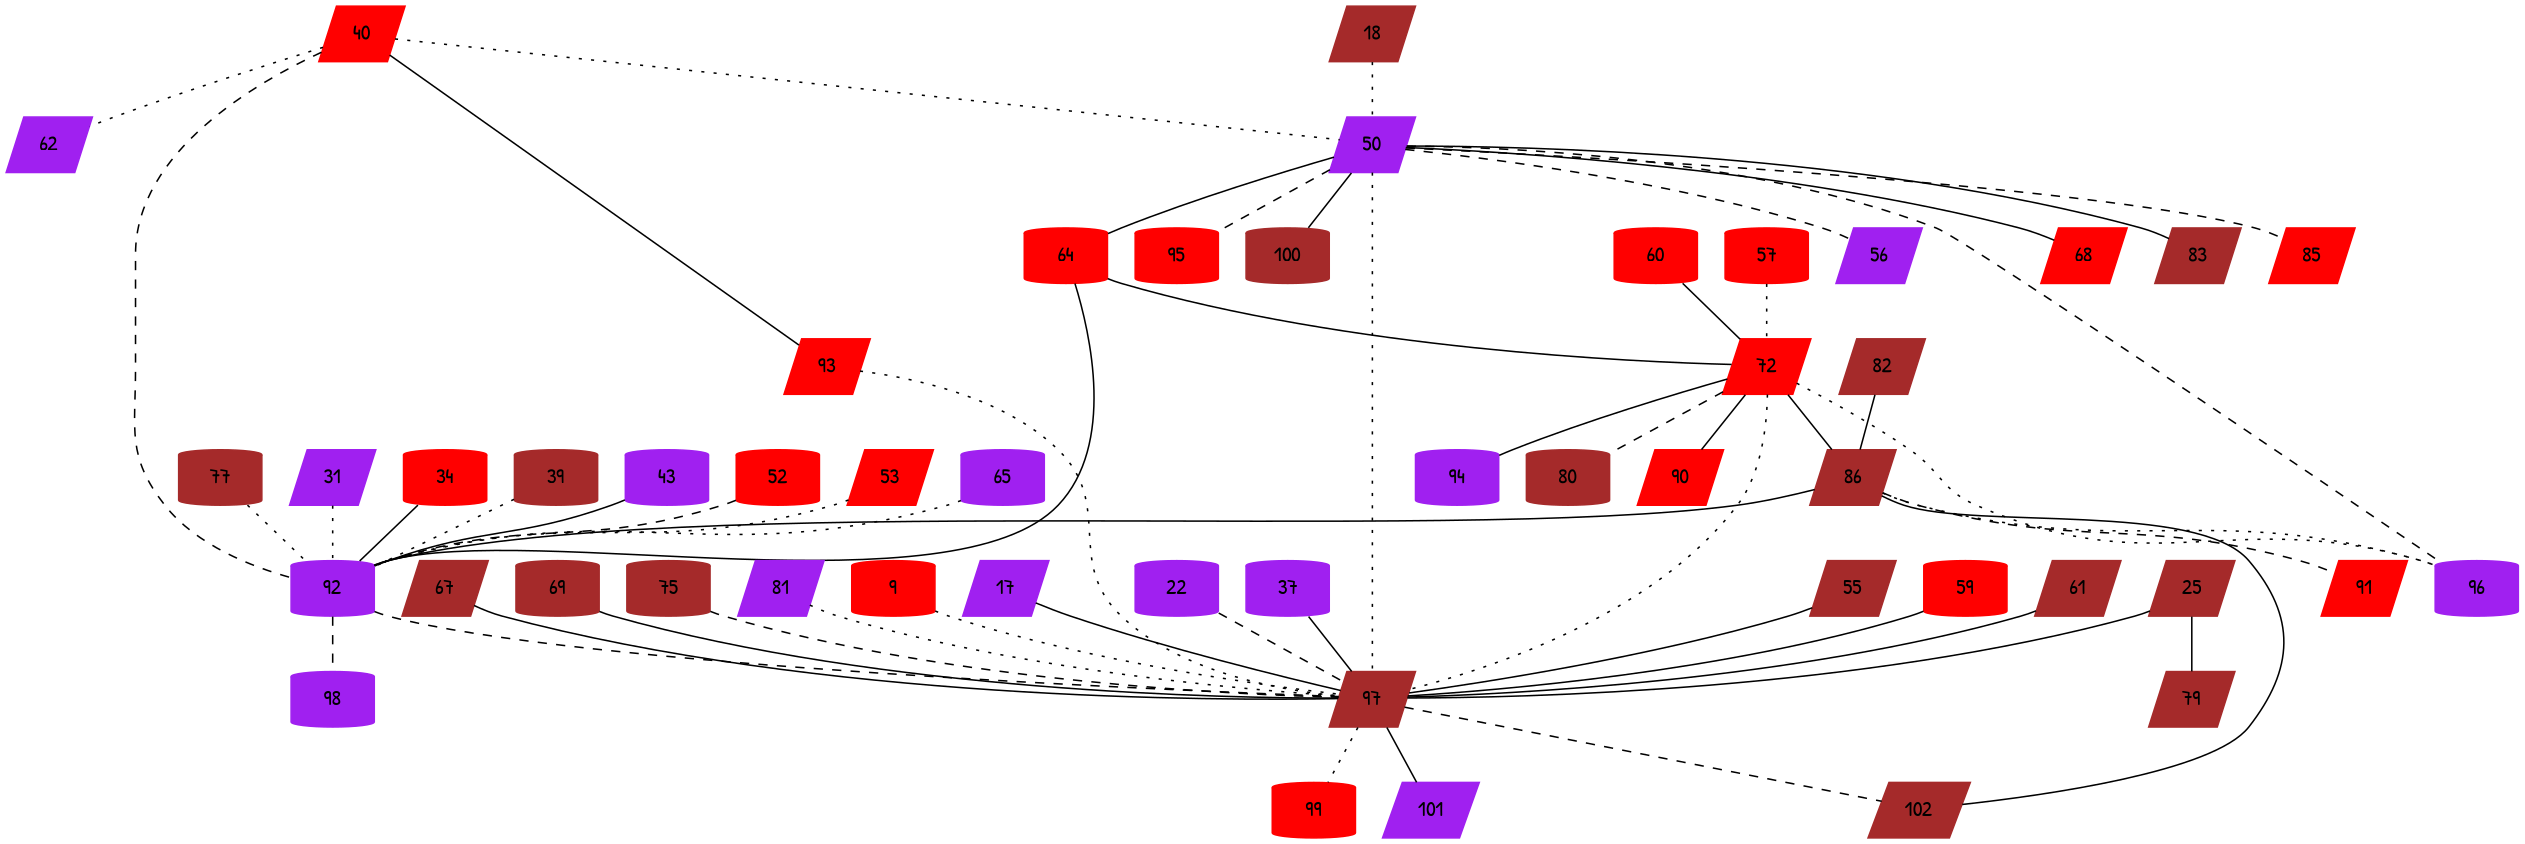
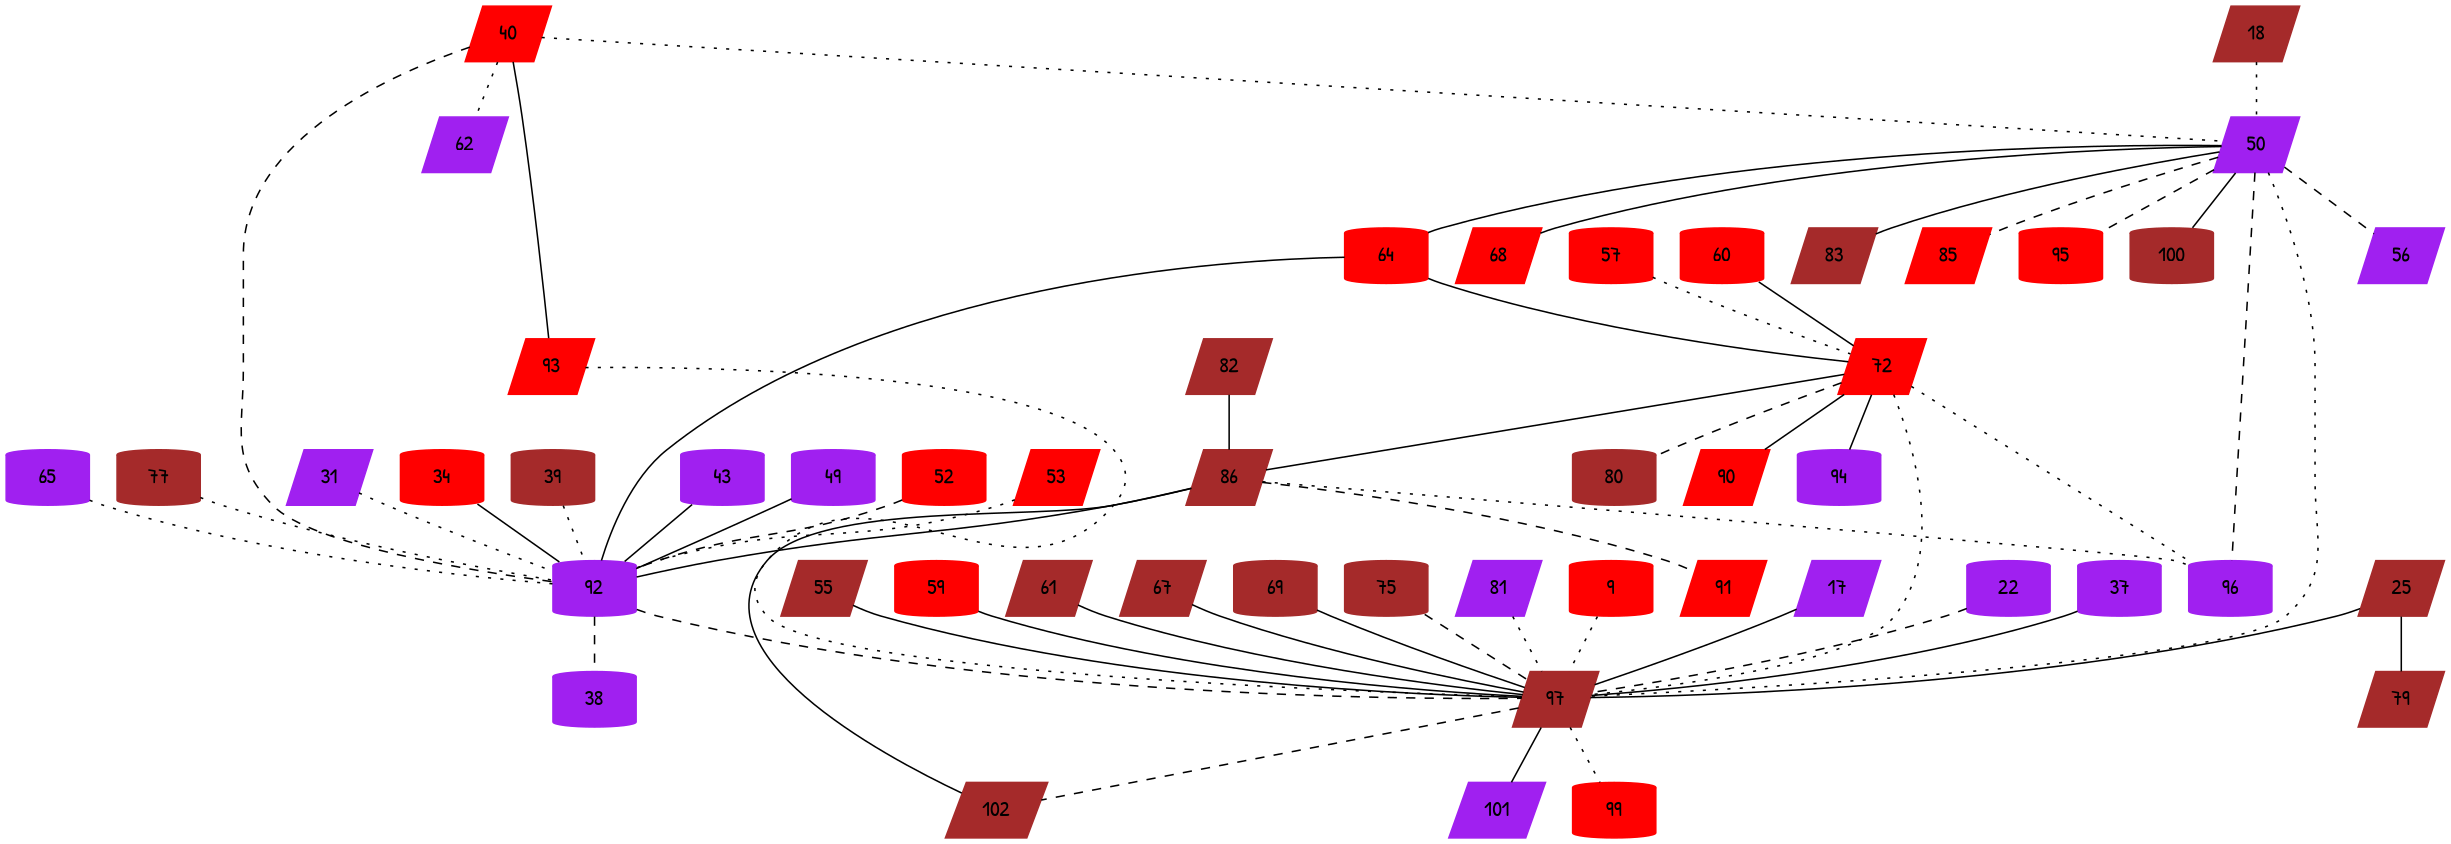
none -> (833, 477)
(333, 699) -> (595, 699)
